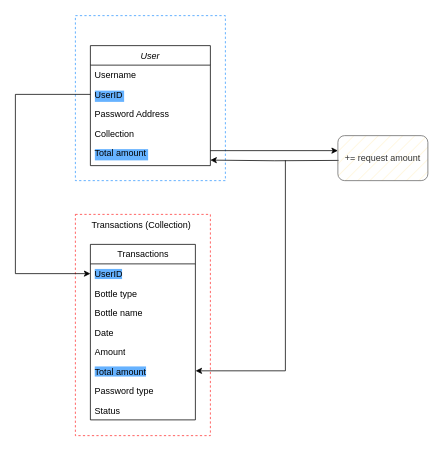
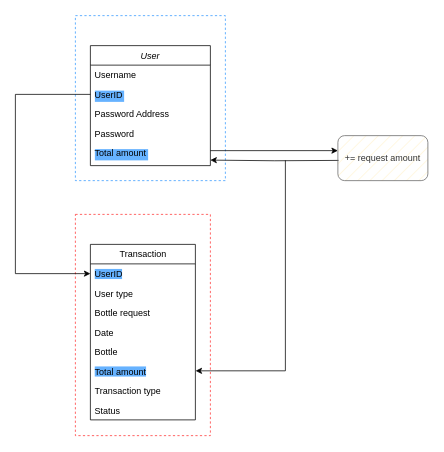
(116, 134) -> (115, 134)
(150, 225) -> none
(143, 254) -> (143, 254)
(120, 294) -> (116, 294)
(120, 313) -> (128, 313)
(110, 352) -> (109, 352)
(126, 391) -> (133, 391)
